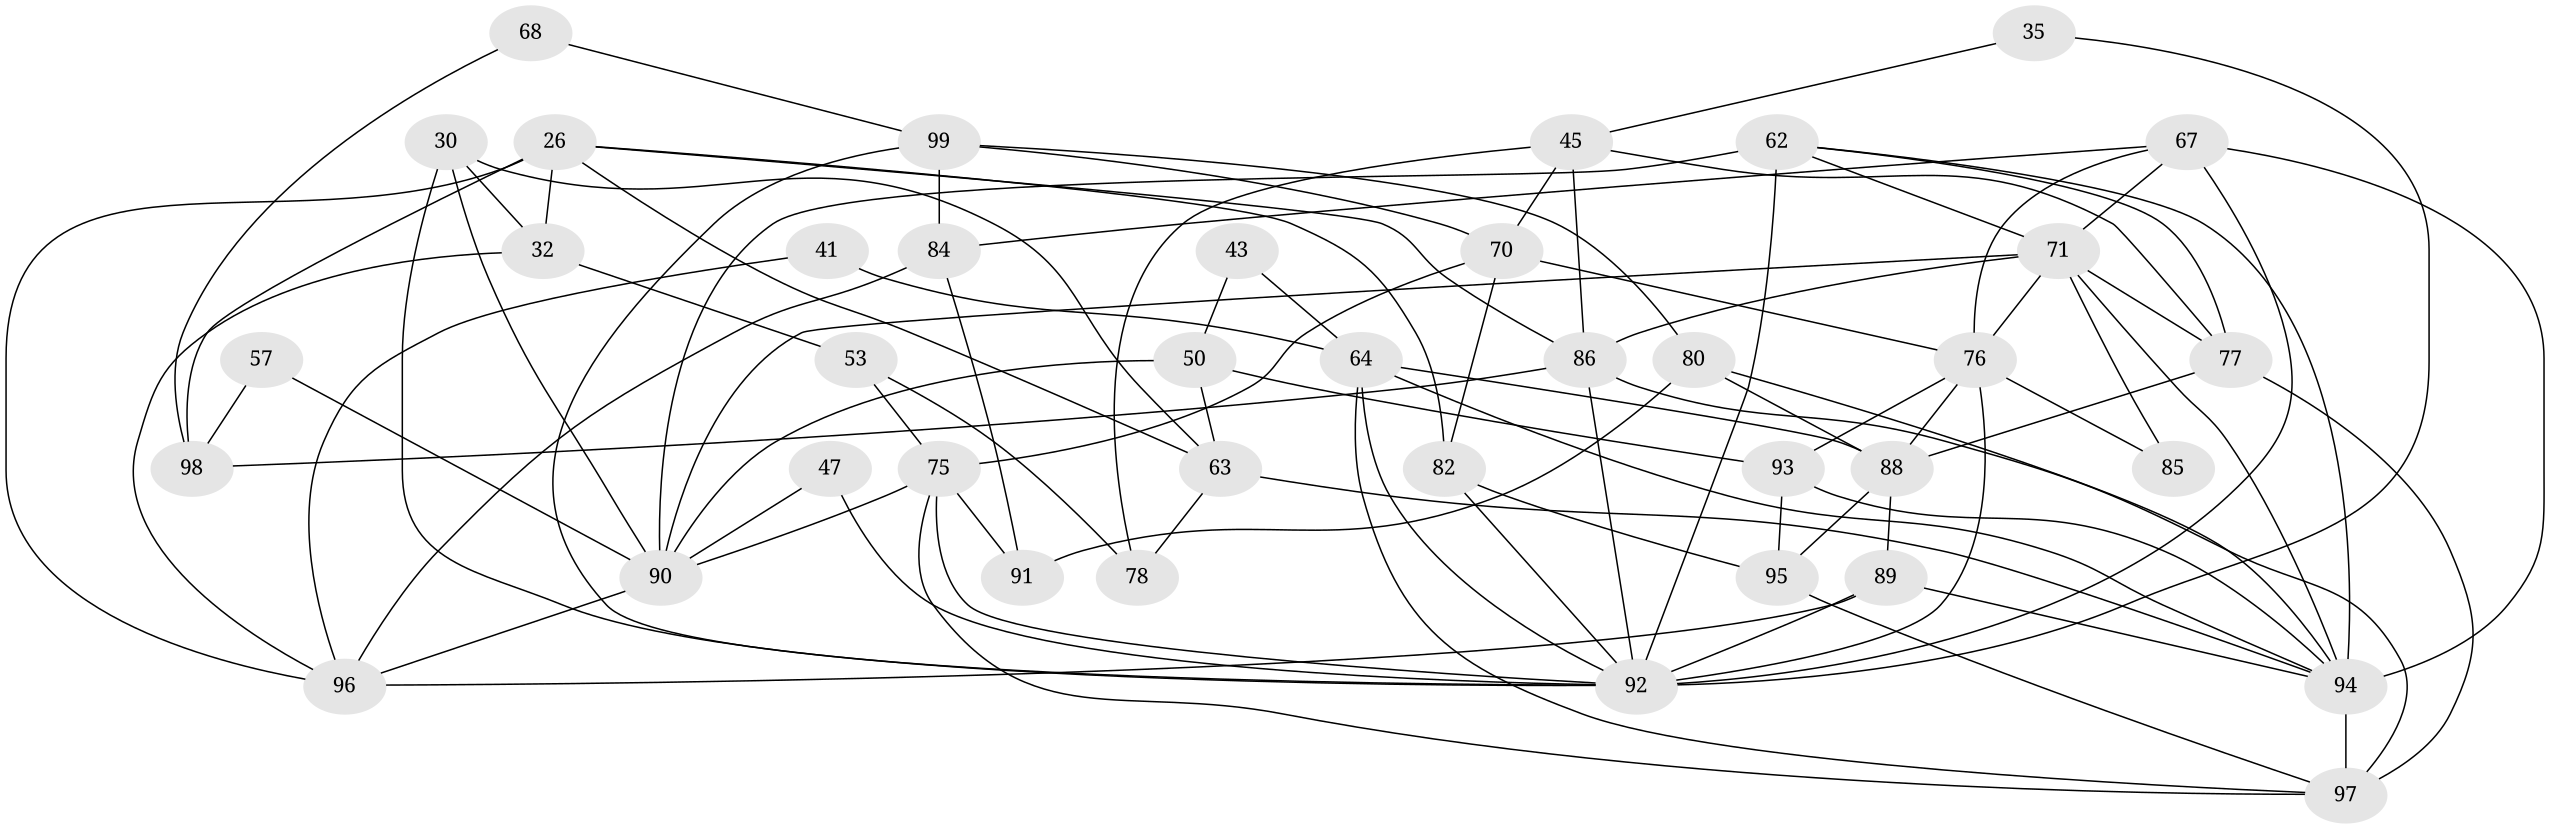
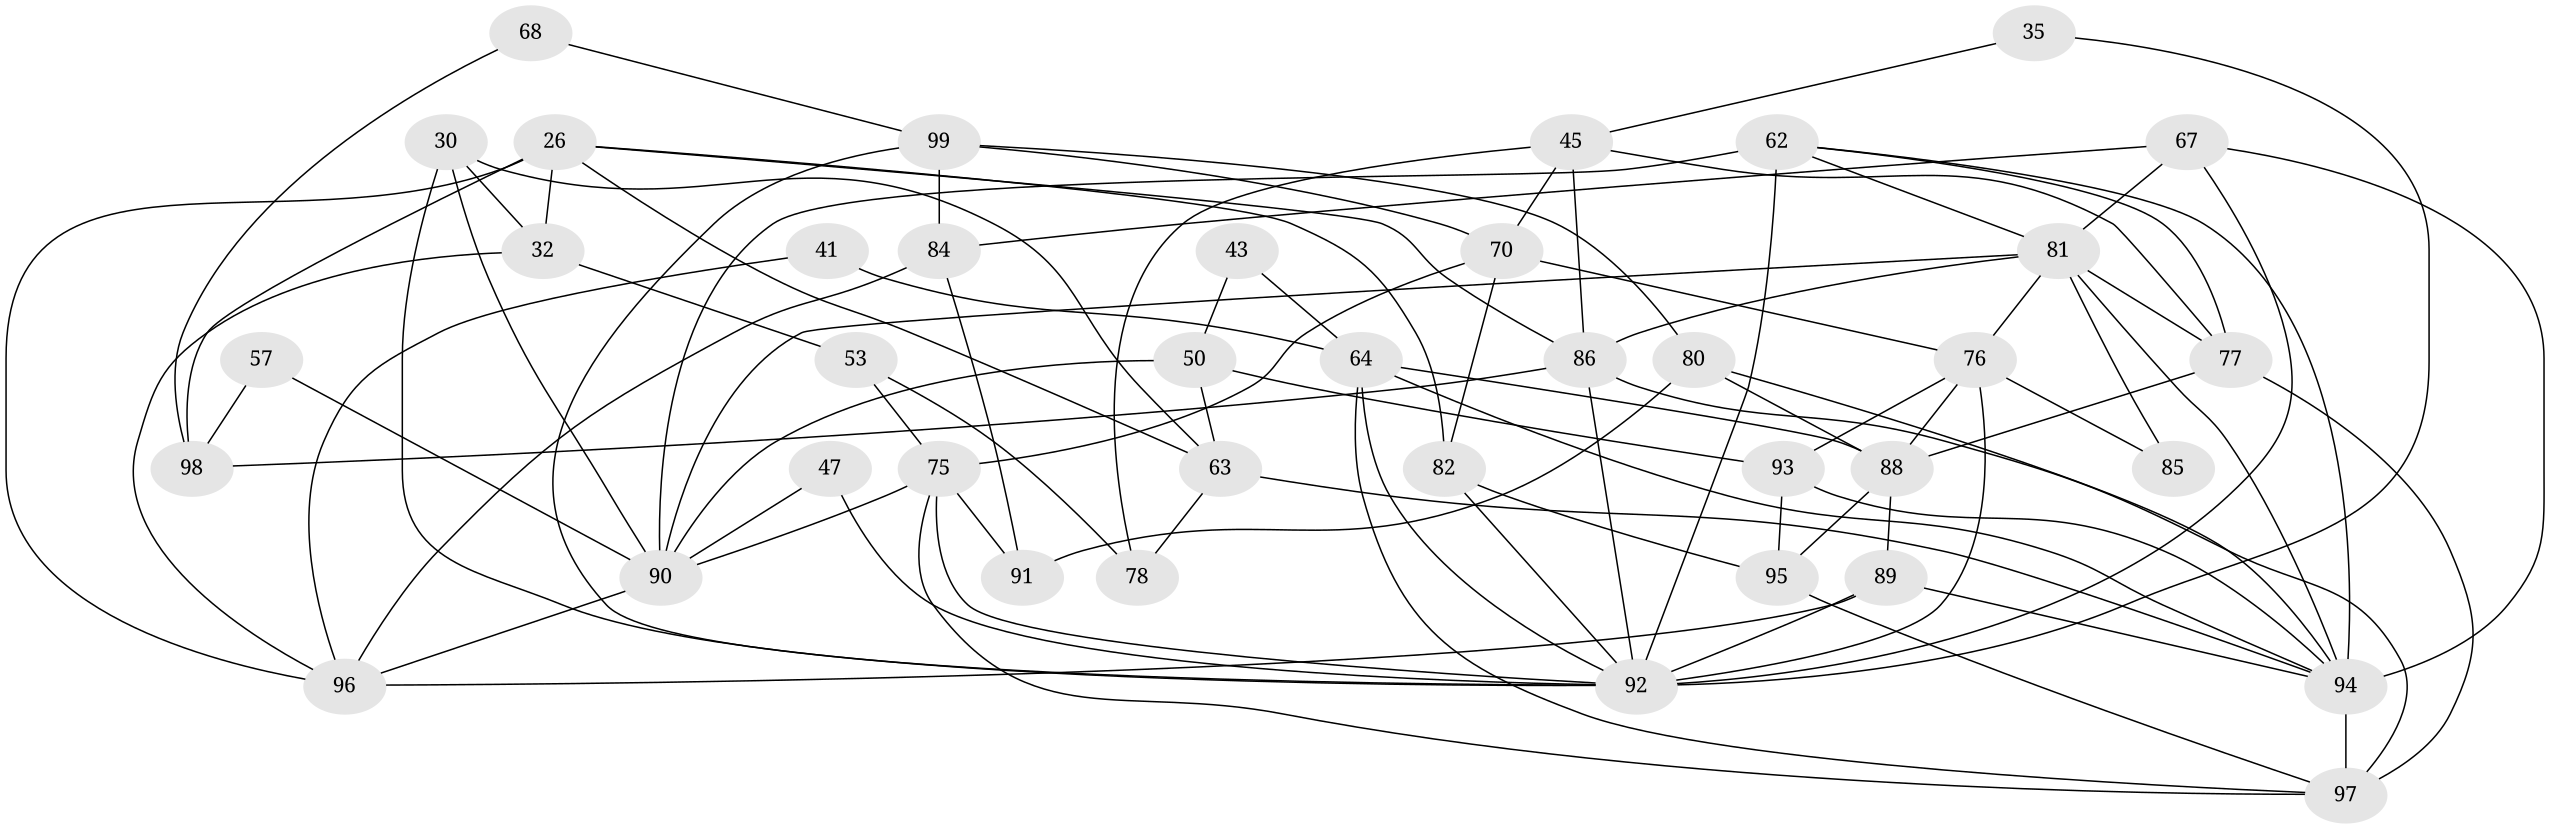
(2022, 206) -> none
(2059, 251) -> (2059, 251)
